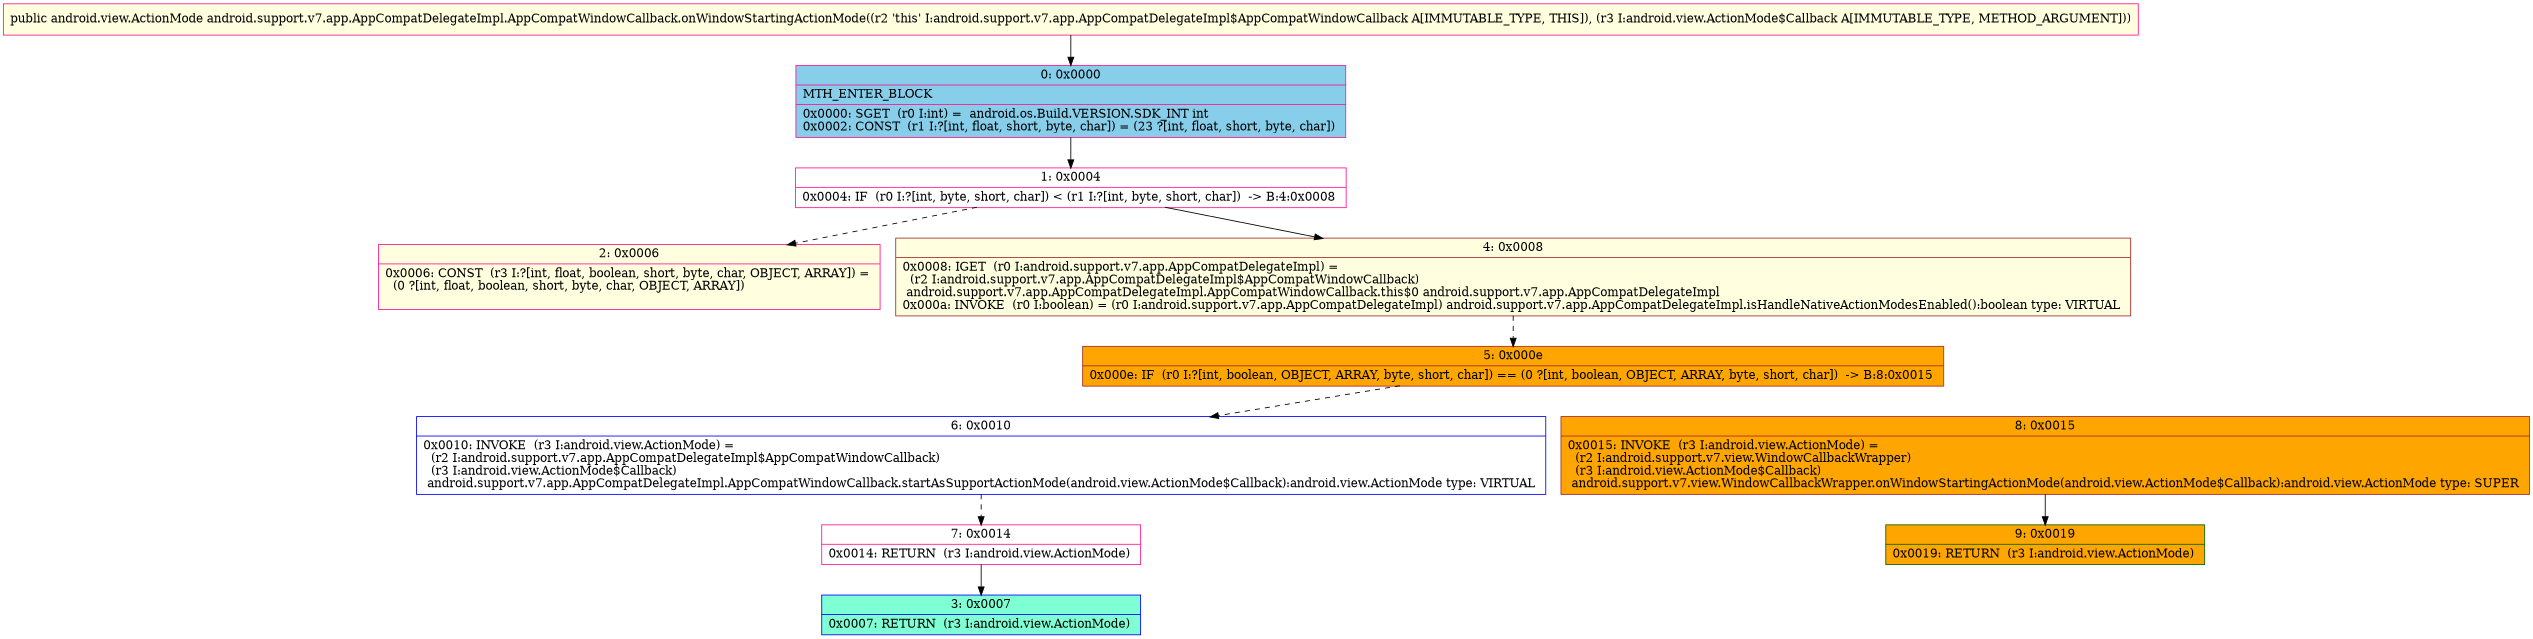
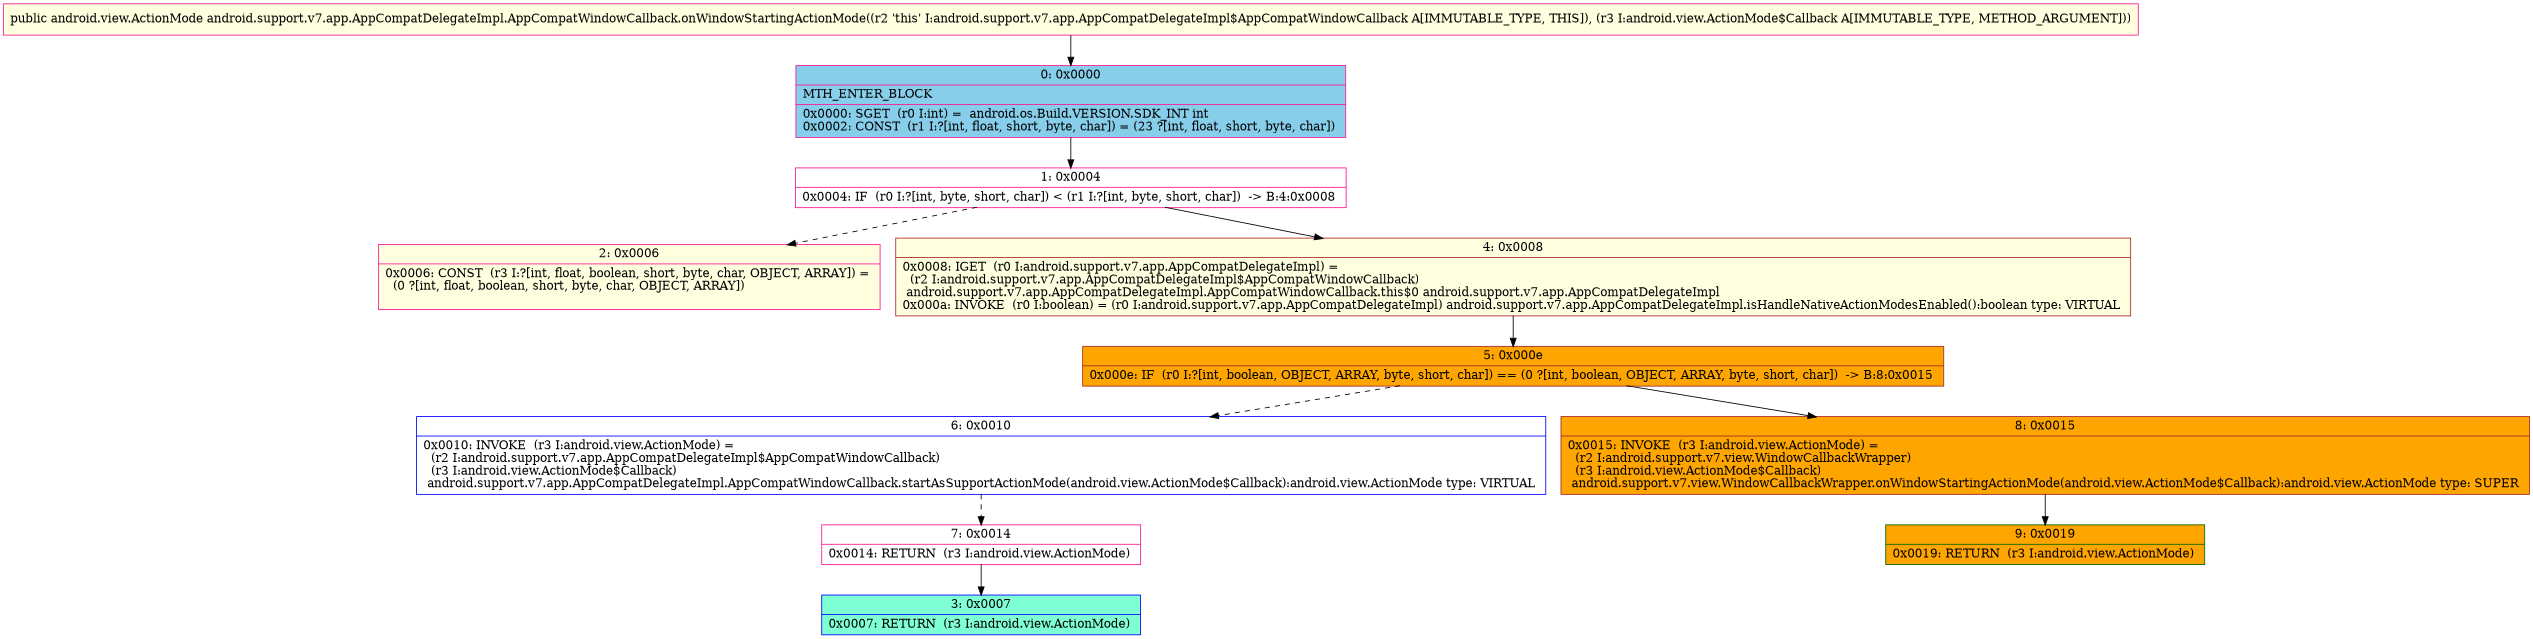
(1513, 327) -> (1513, 327)
none -> (1717, 401)
